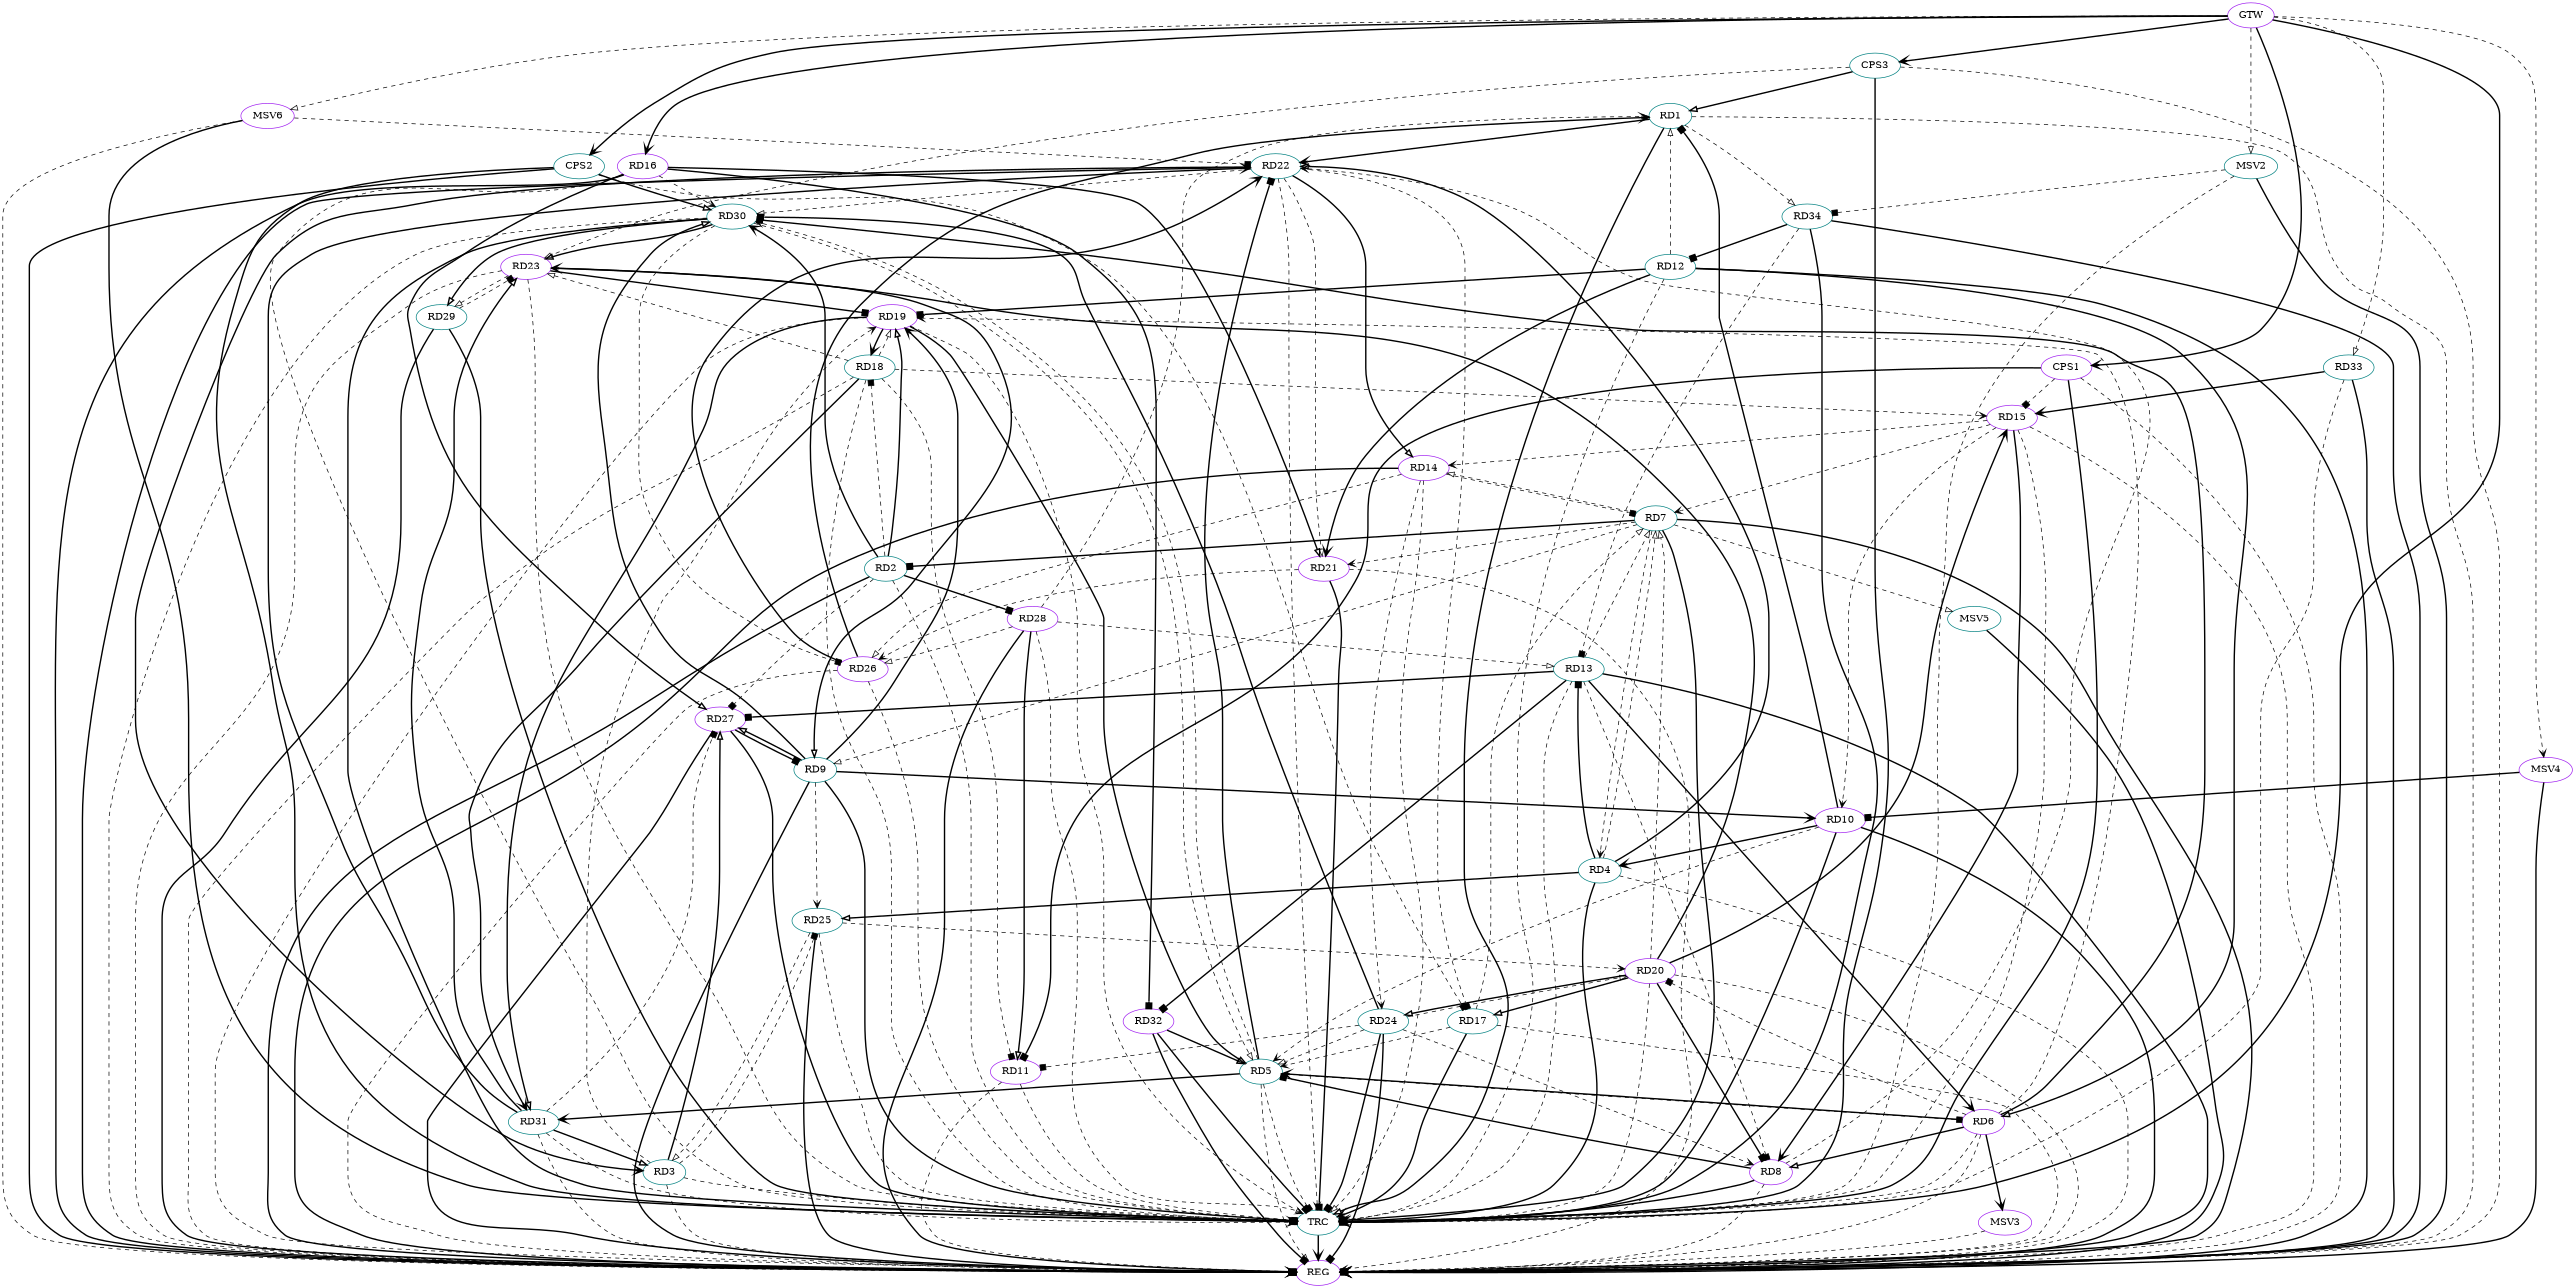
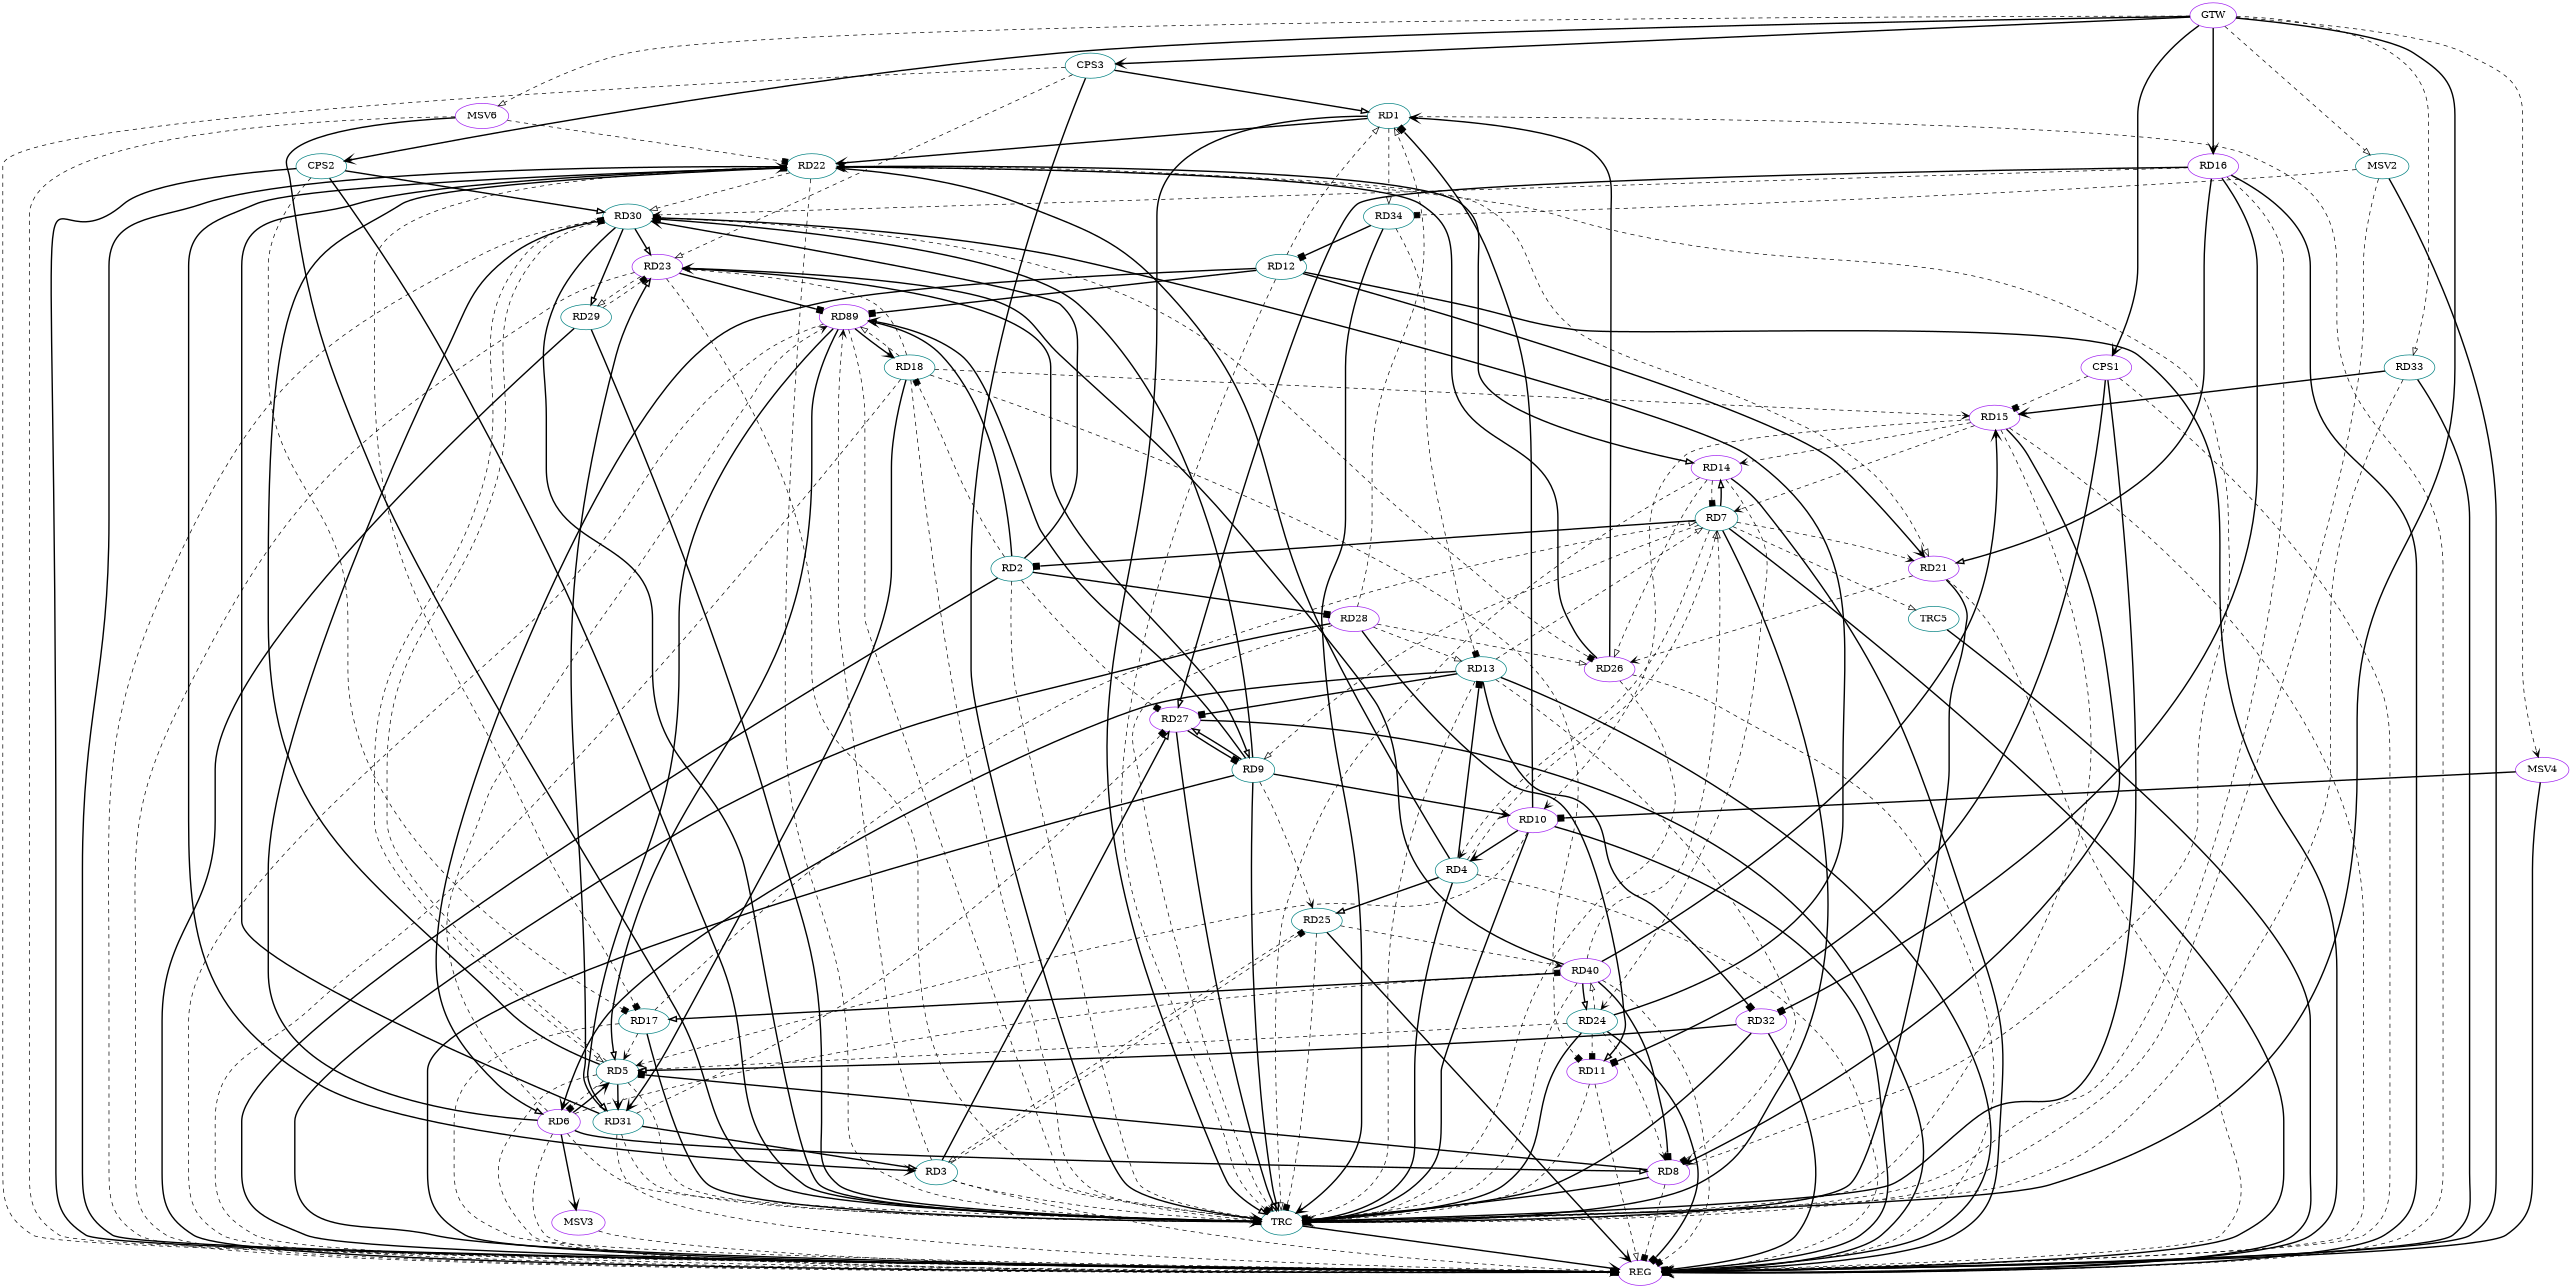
(892, 317) -> (845, 317)
(1545, 493) -> (1721, 497)
(1974, 619) -> (1934, 619)
(1650, 971) -> (1585, 971)
(2420, 1034) -> none
